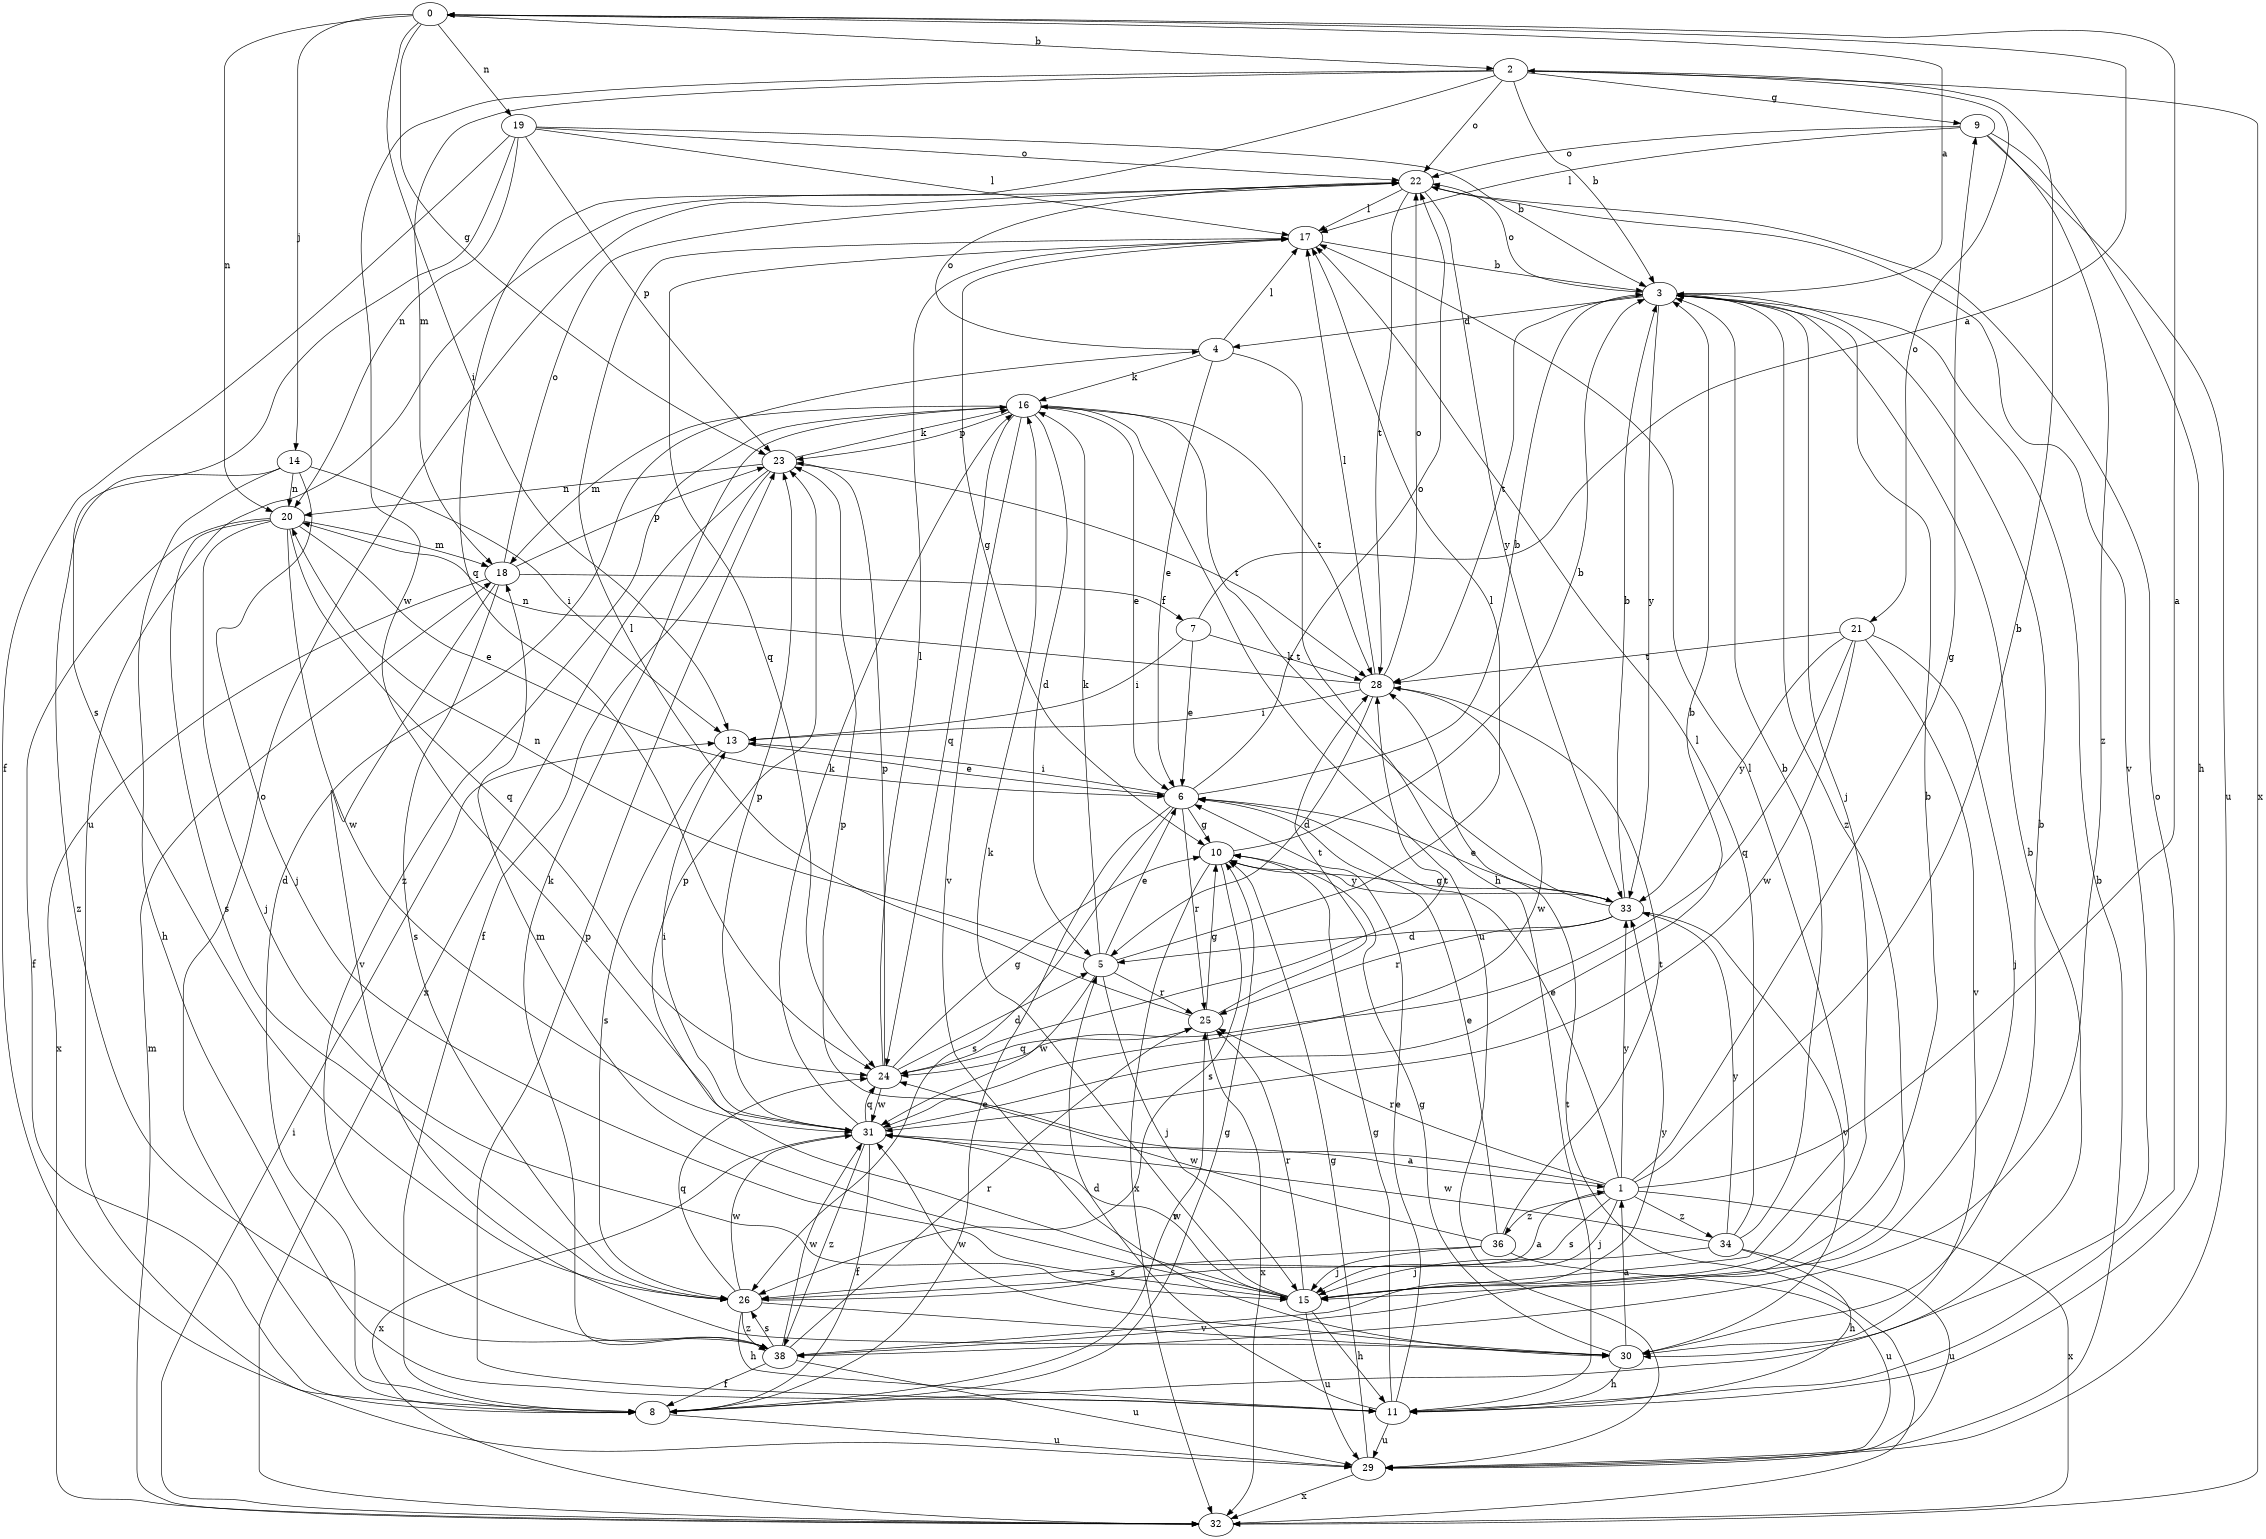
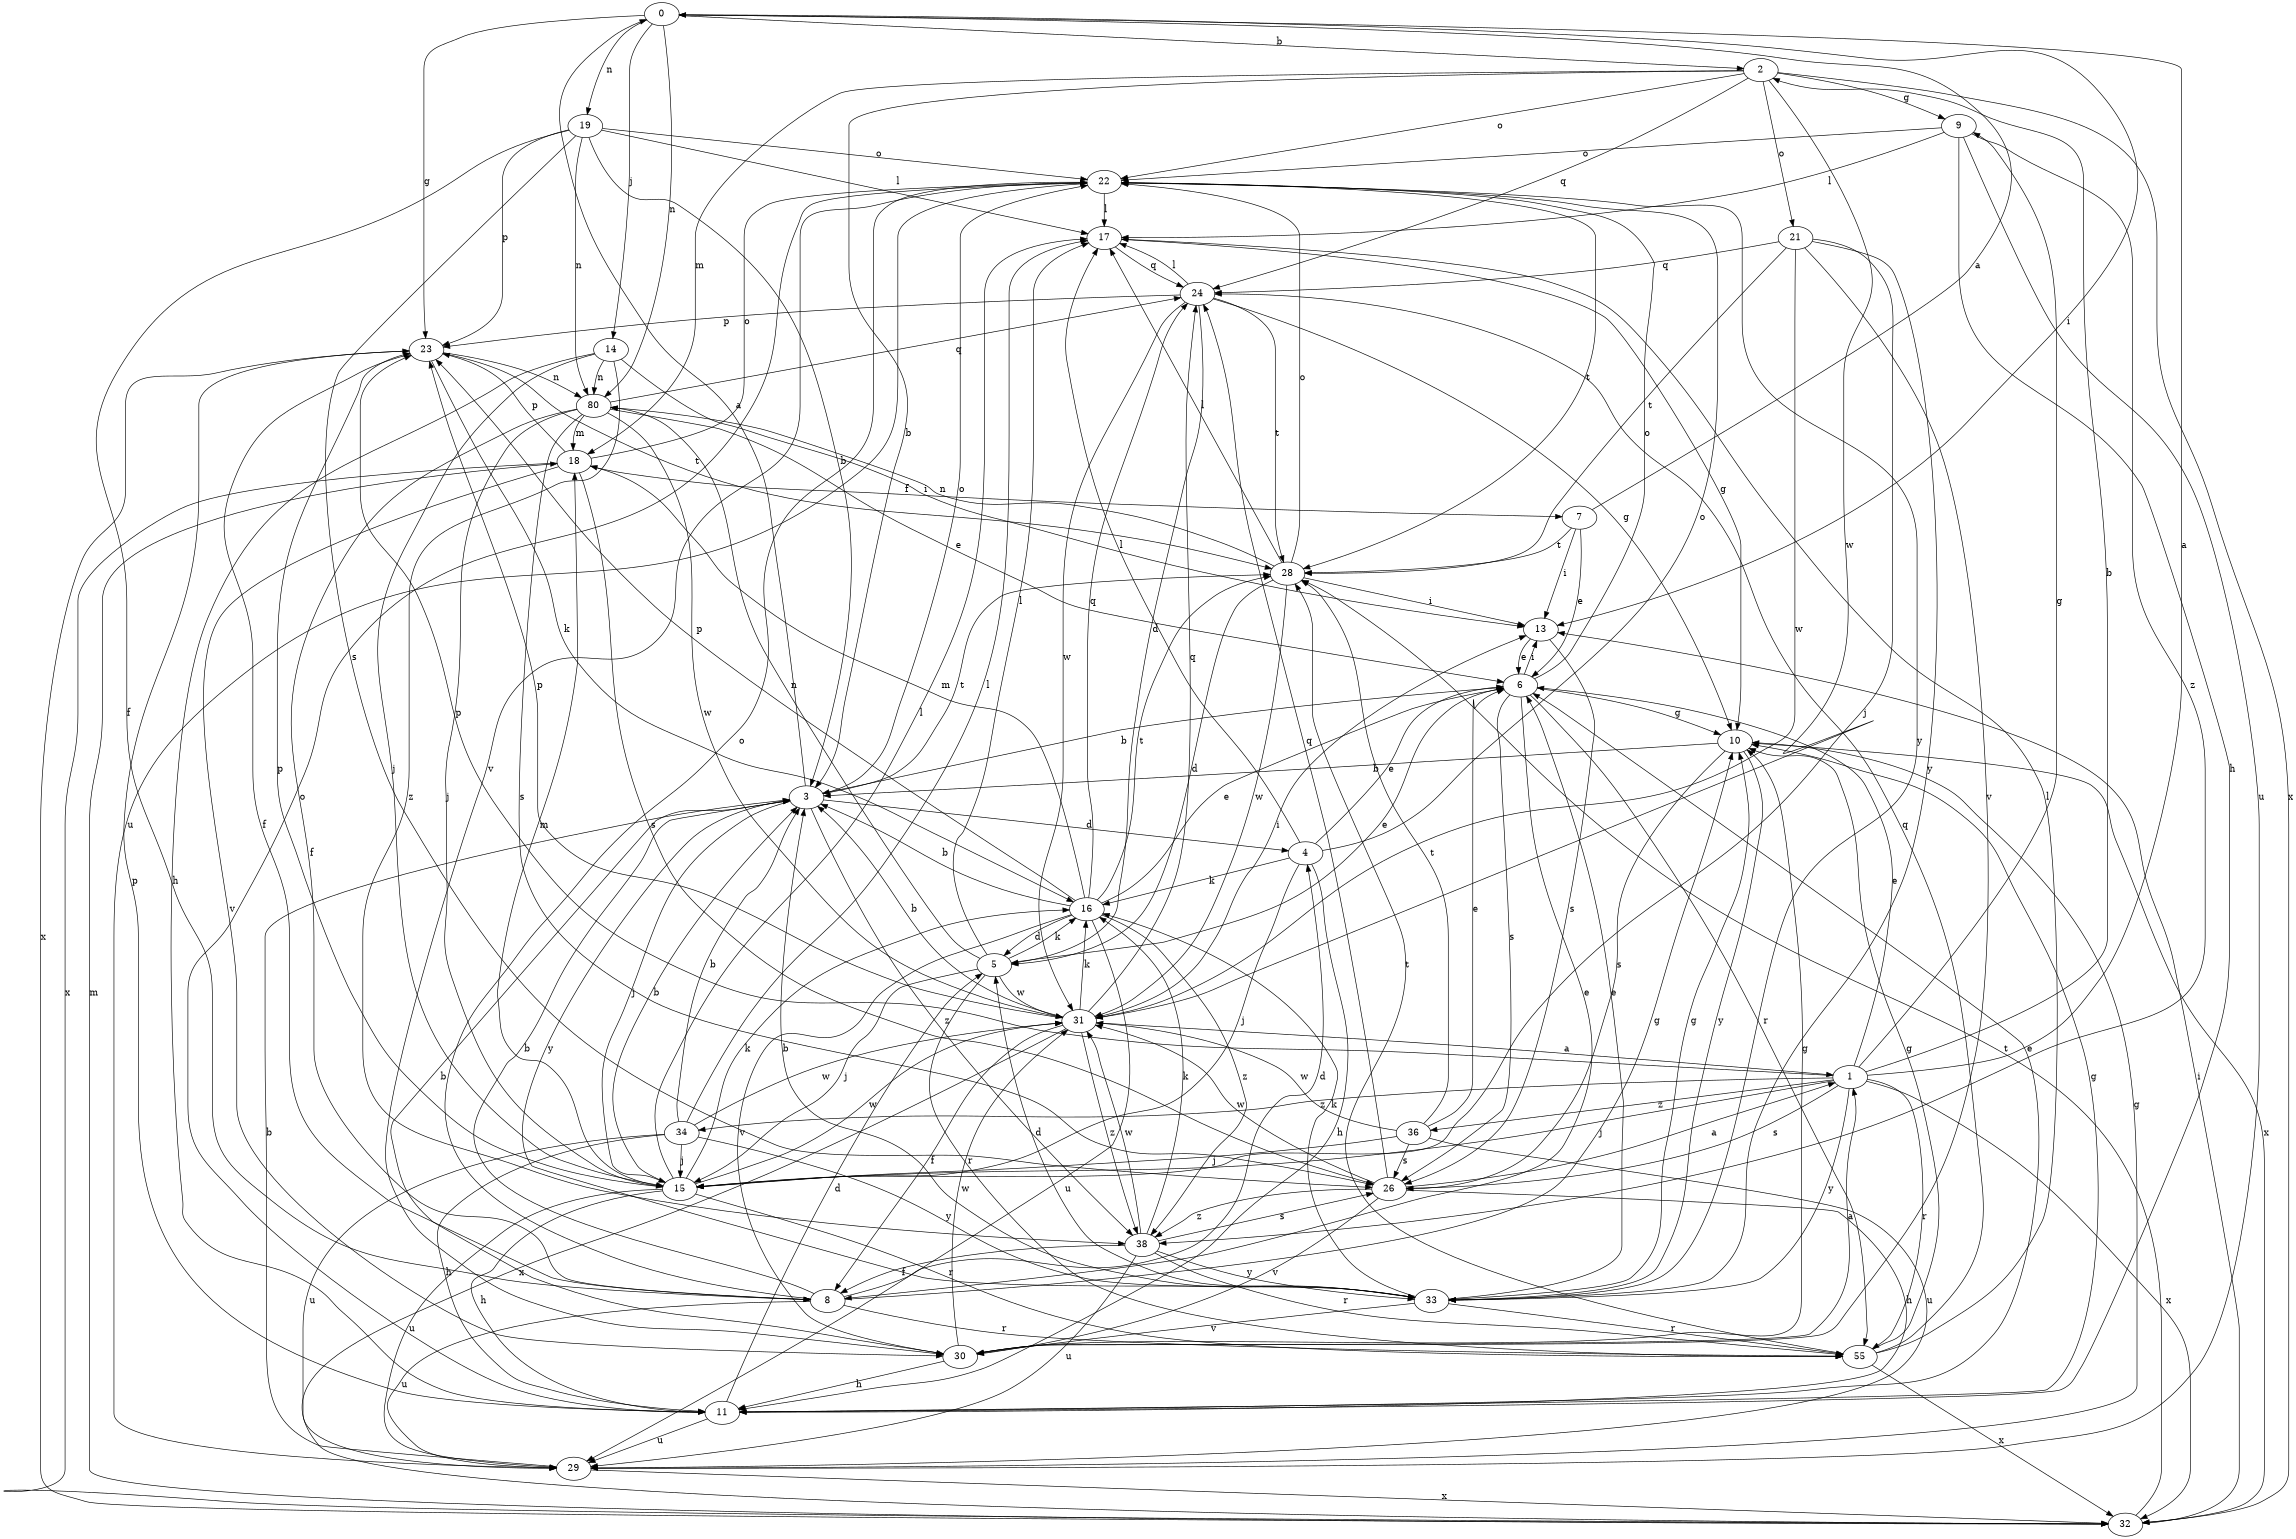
(1479, 268) -> (945, 866)
(287, 518) -> (594, 406)
(1206, 1021) -> (1860, 1357)
none -> (1091, 1126)
(1164, 1158) -> (1258, 1059)
